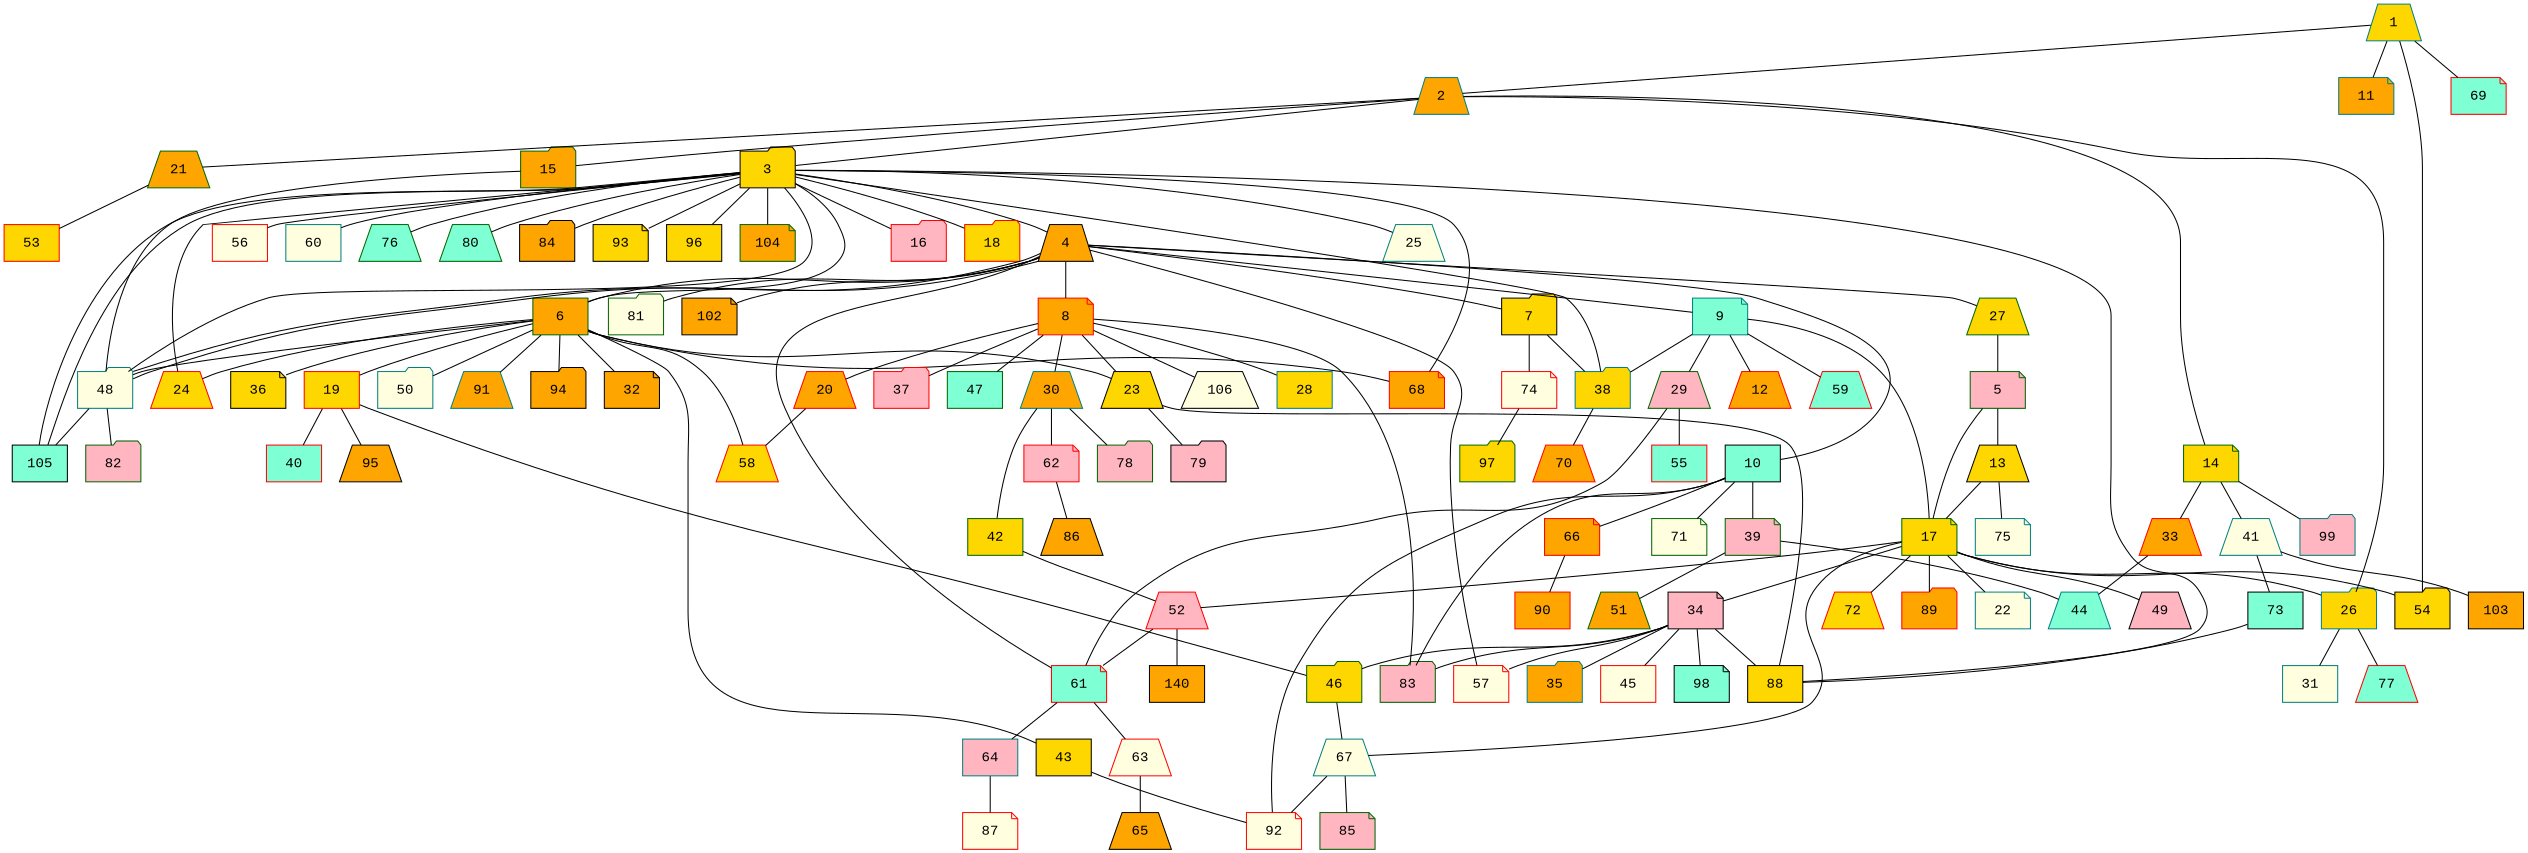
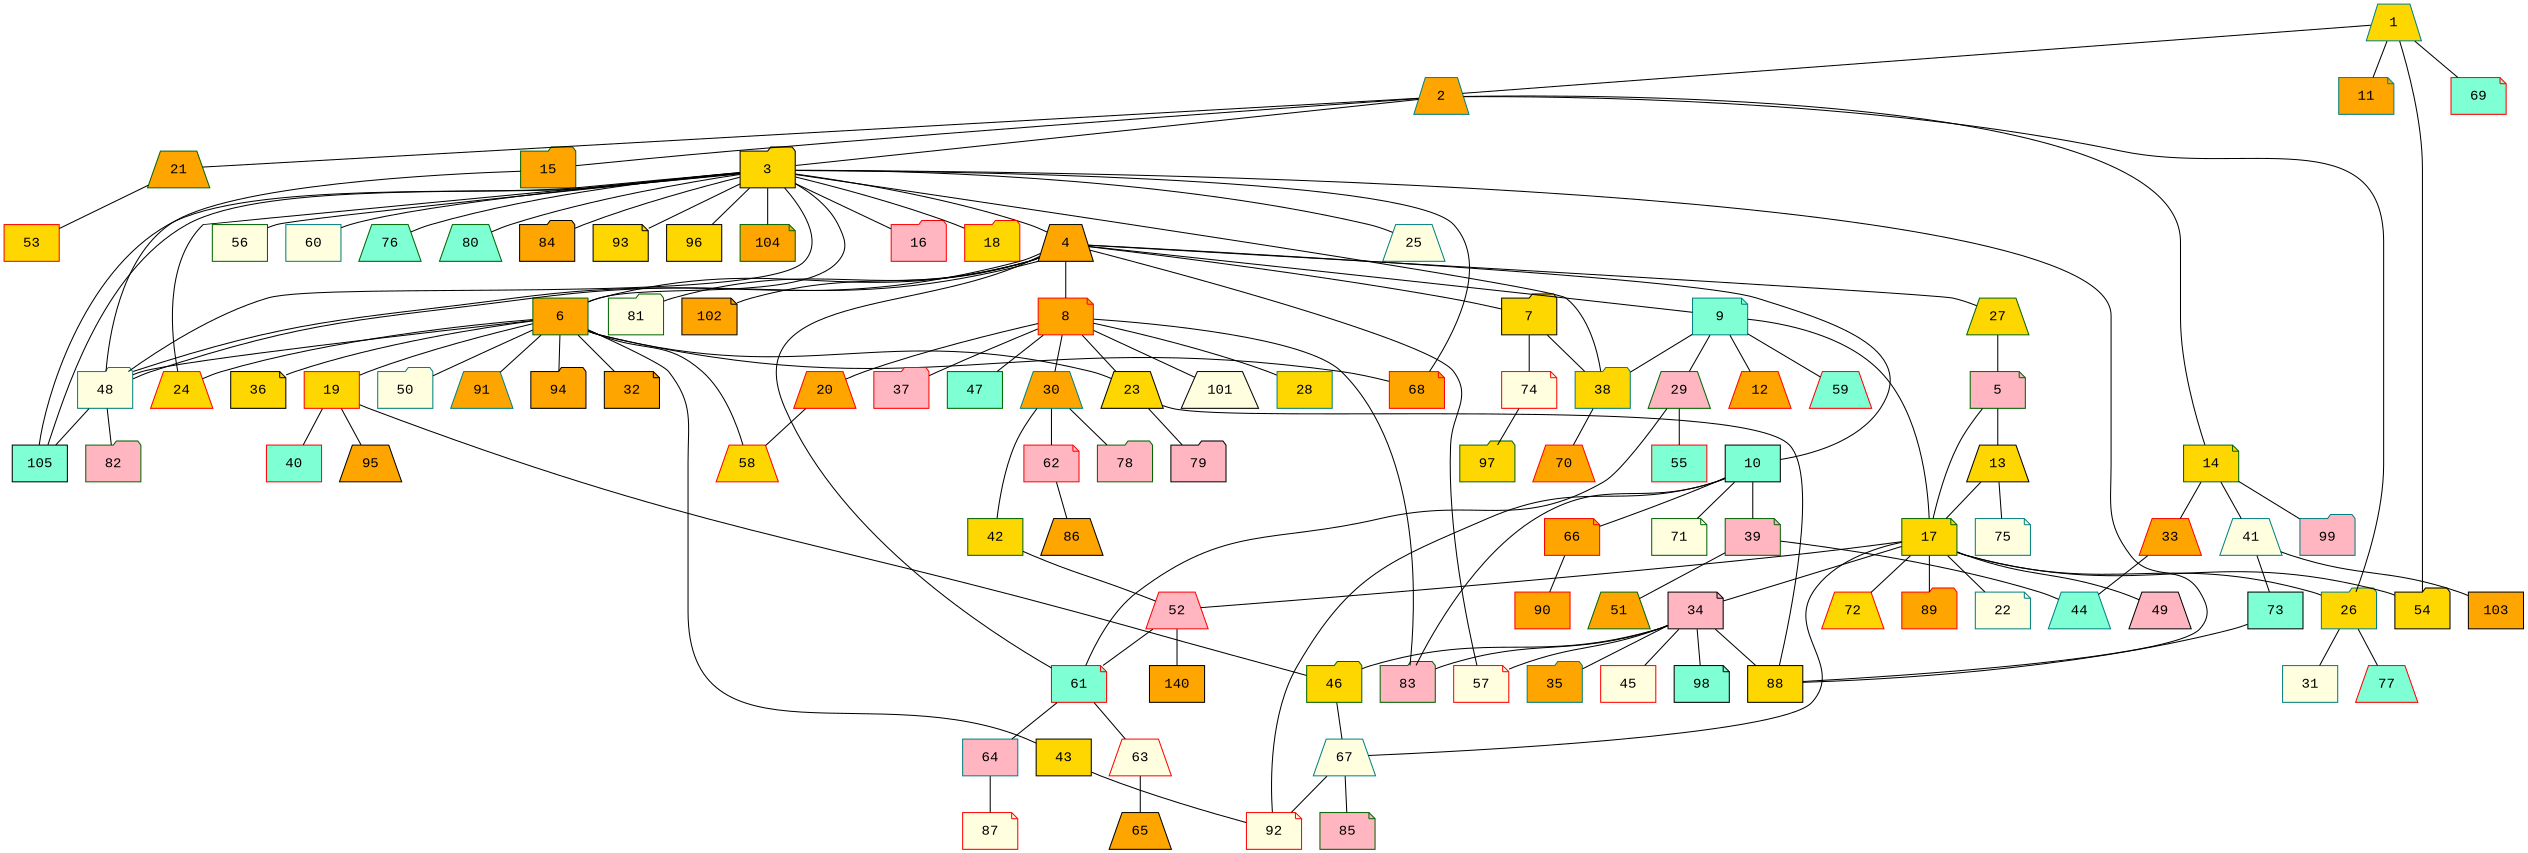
(240, 243) -> (240, 243)
(1220, 390) -> (1220, 390)
